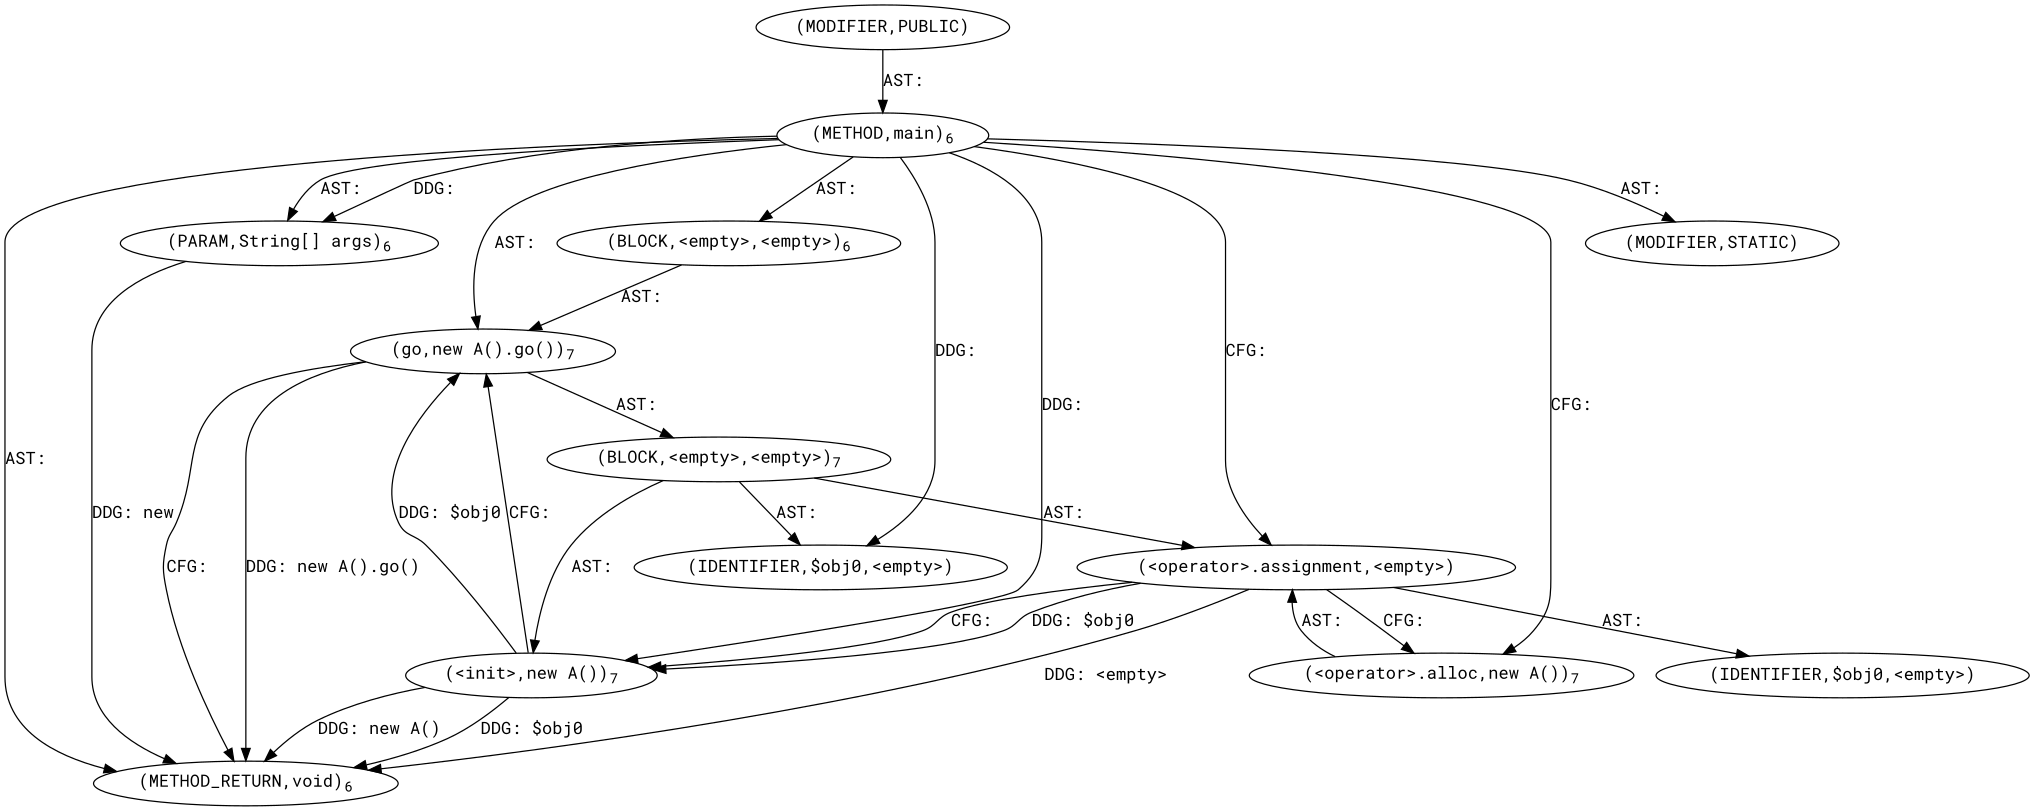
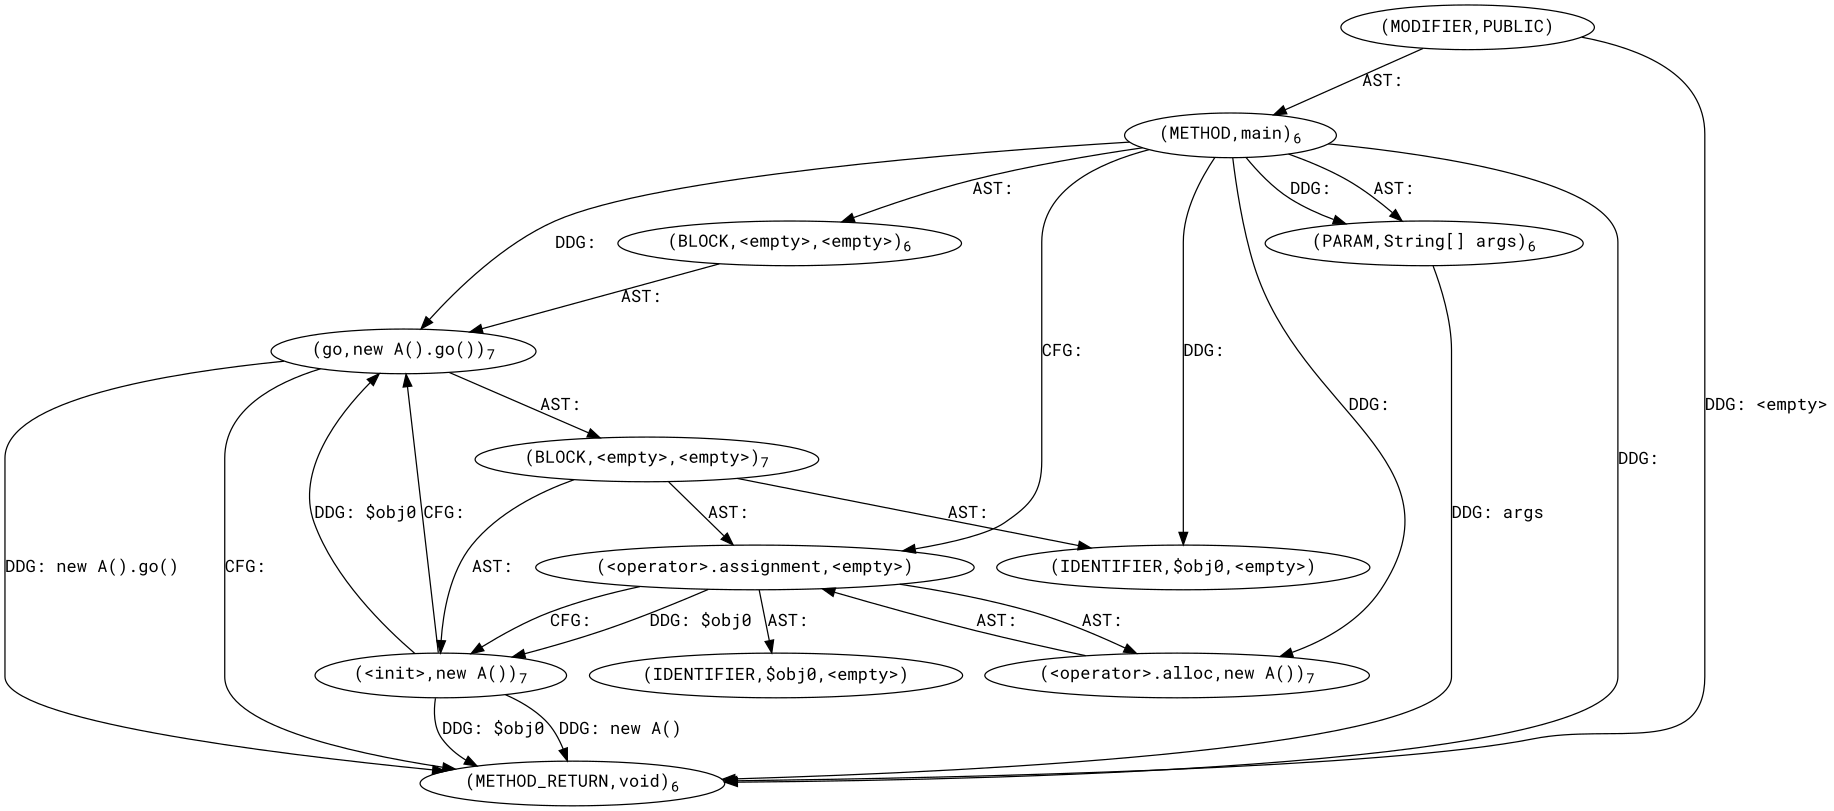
(520, 243) -> (581, 243)
(1712, 243) -> none
(1577, 405) -> (1375, 405)
(31, 459) -> (1644, 459)
(133, 513) -> (1498, 513)
(1041, 545) -> none
(1409, 621) -> (1108, 621)
(820, 704) -> (1593, 734)
